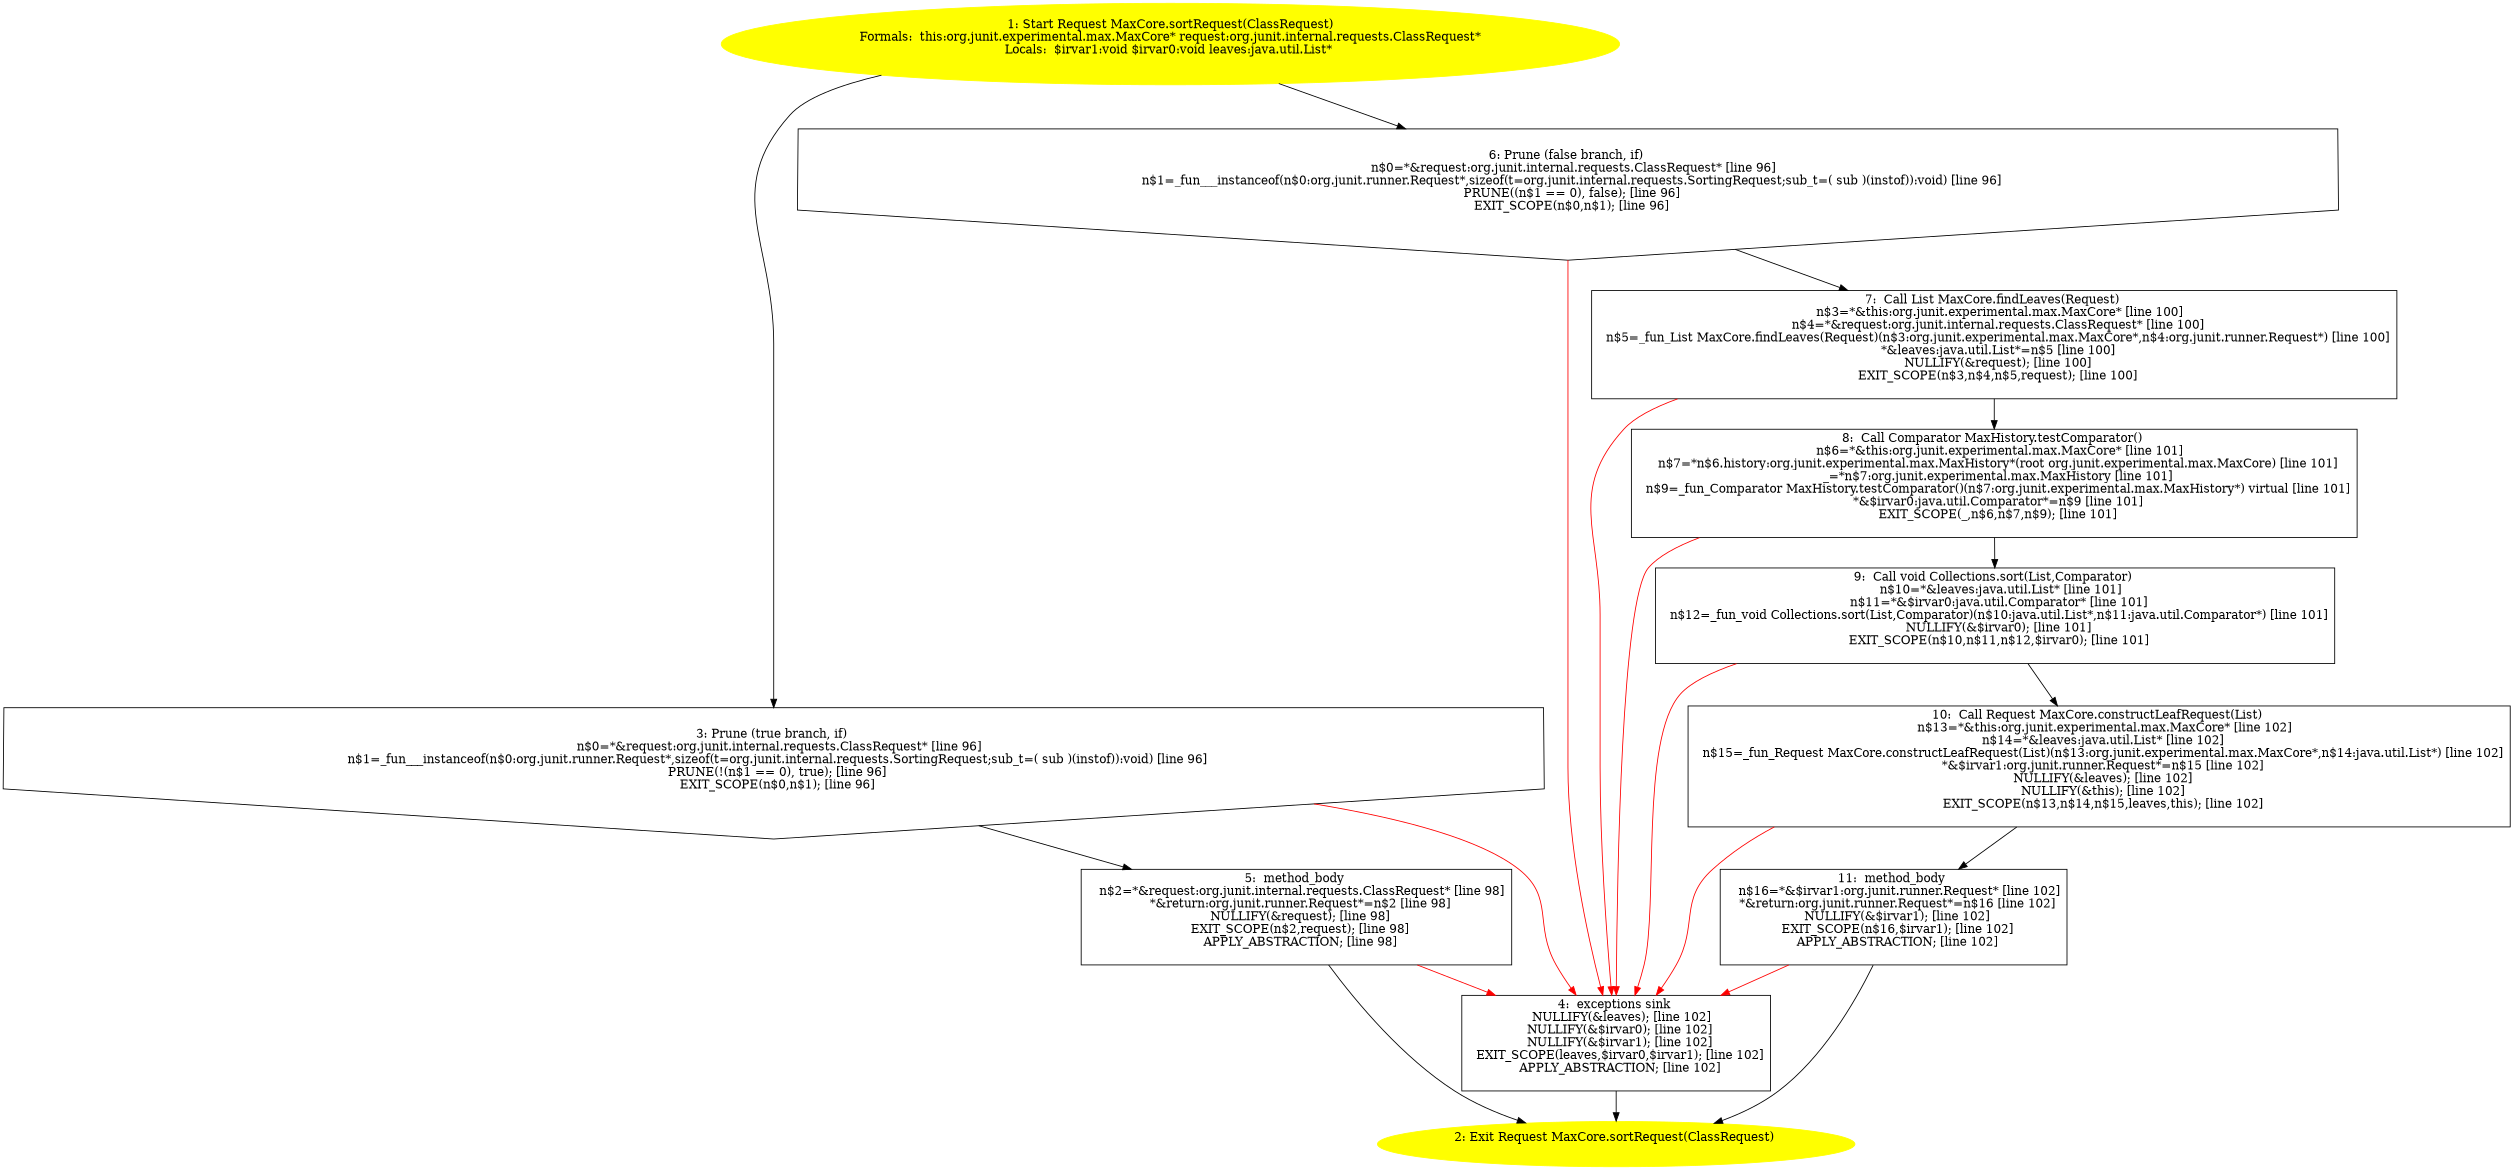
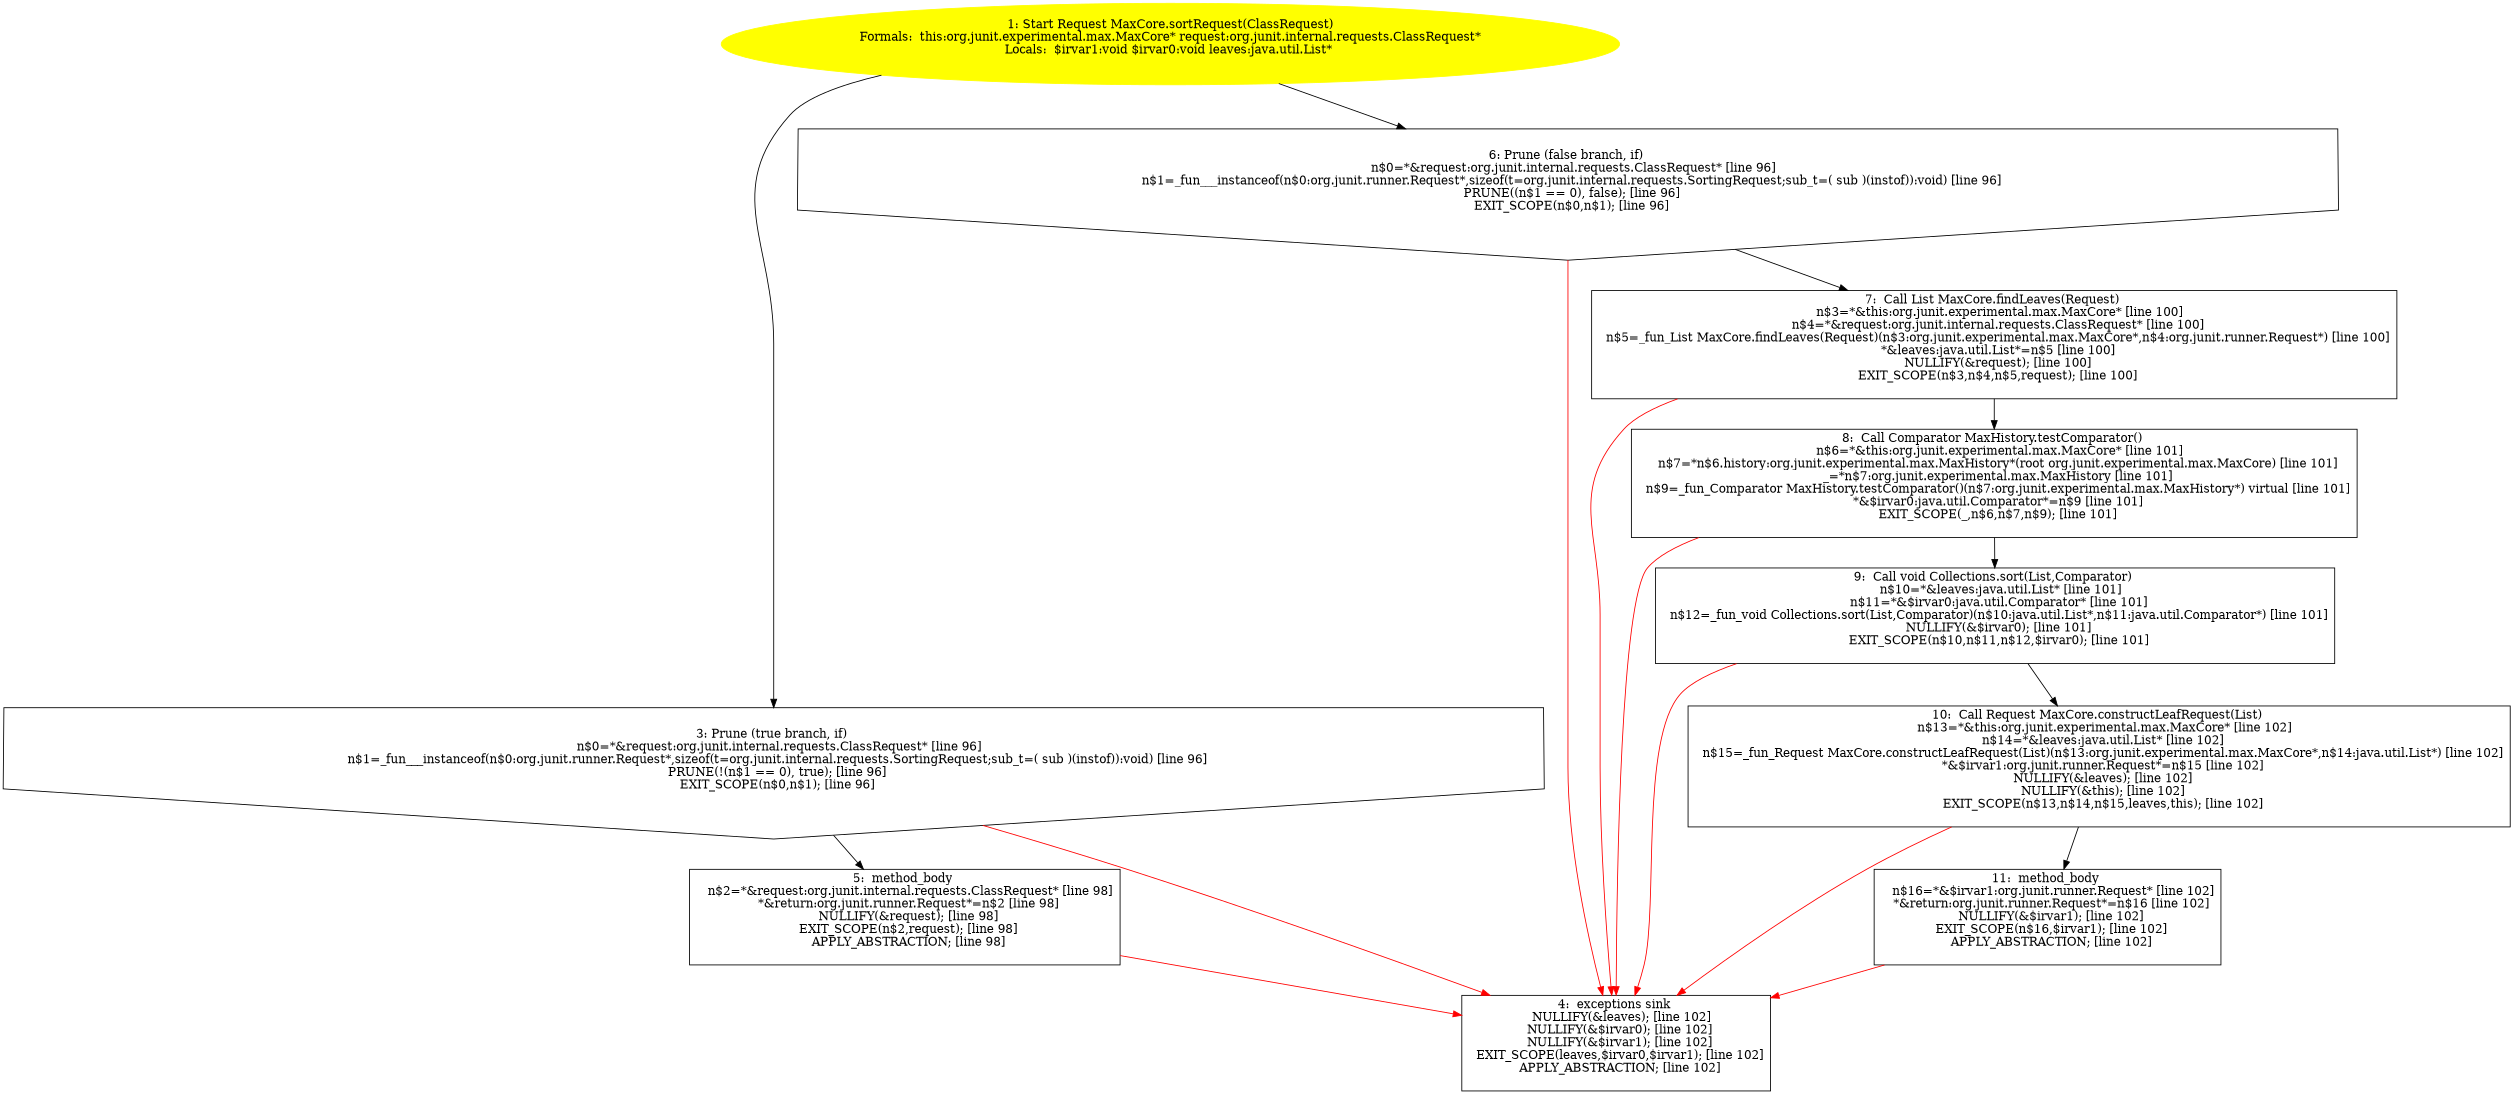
(1616, 1144) -> none
